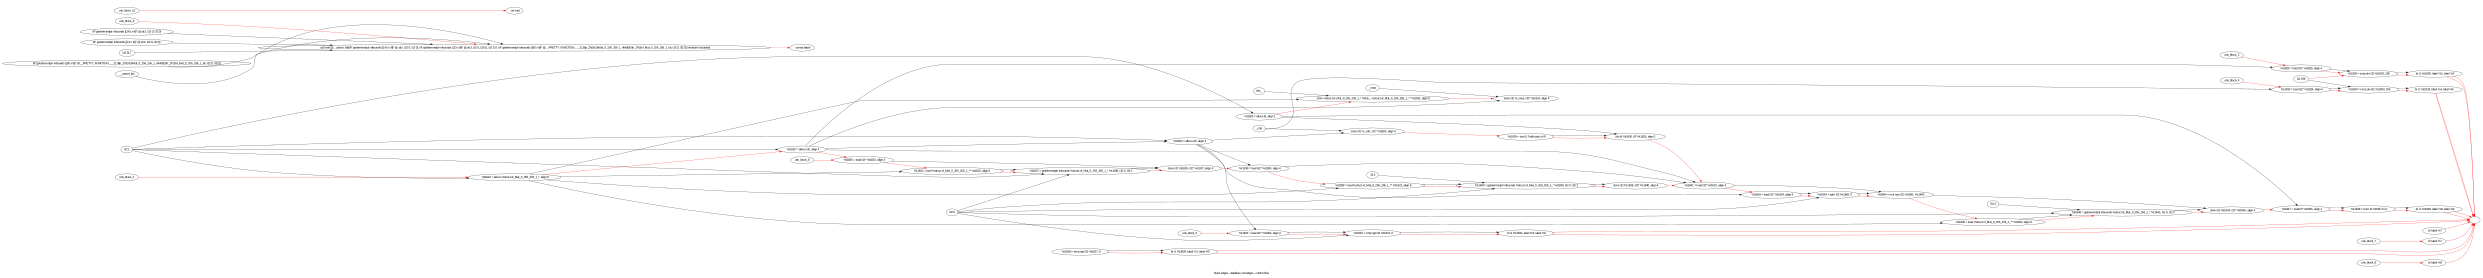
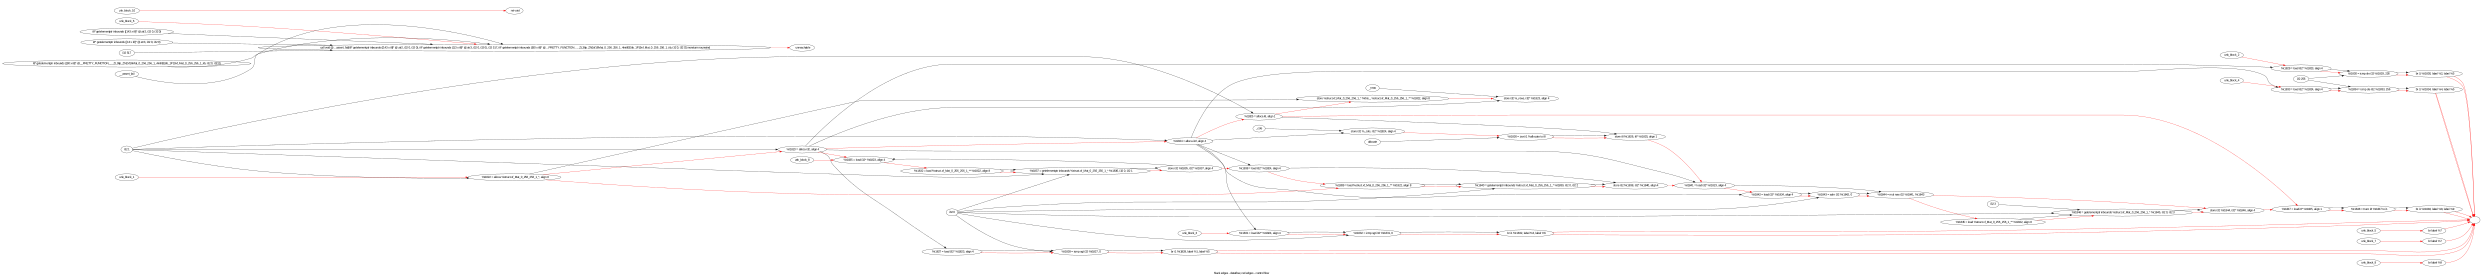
(2301, 68) -> (2301, 68)
(2325, 77) -> (2325, 77)
(1748, 84) -> (1722, 72)
(2434, 90) -> (2434, 90)
(1259, 91) -> none
(1802, 115) -> (1802, 115)
none -> (1218, 127)
(1635, 137) -> (1635, 137)
none -> (1373, 142)
(995, 145) -> (995, 145)
(1024, 164) -> (1034, 160)
(1484, 165) -> (1452, 170)
(730, 174) -> none
(1373, 175) -> none
(941, 195) -> (941, 195)
(2069, 200) -> (2069, 200)
(1233, 224) -> none
none -> (2369, 231)
none -> (1000, 241)
none -> (952, 252)
